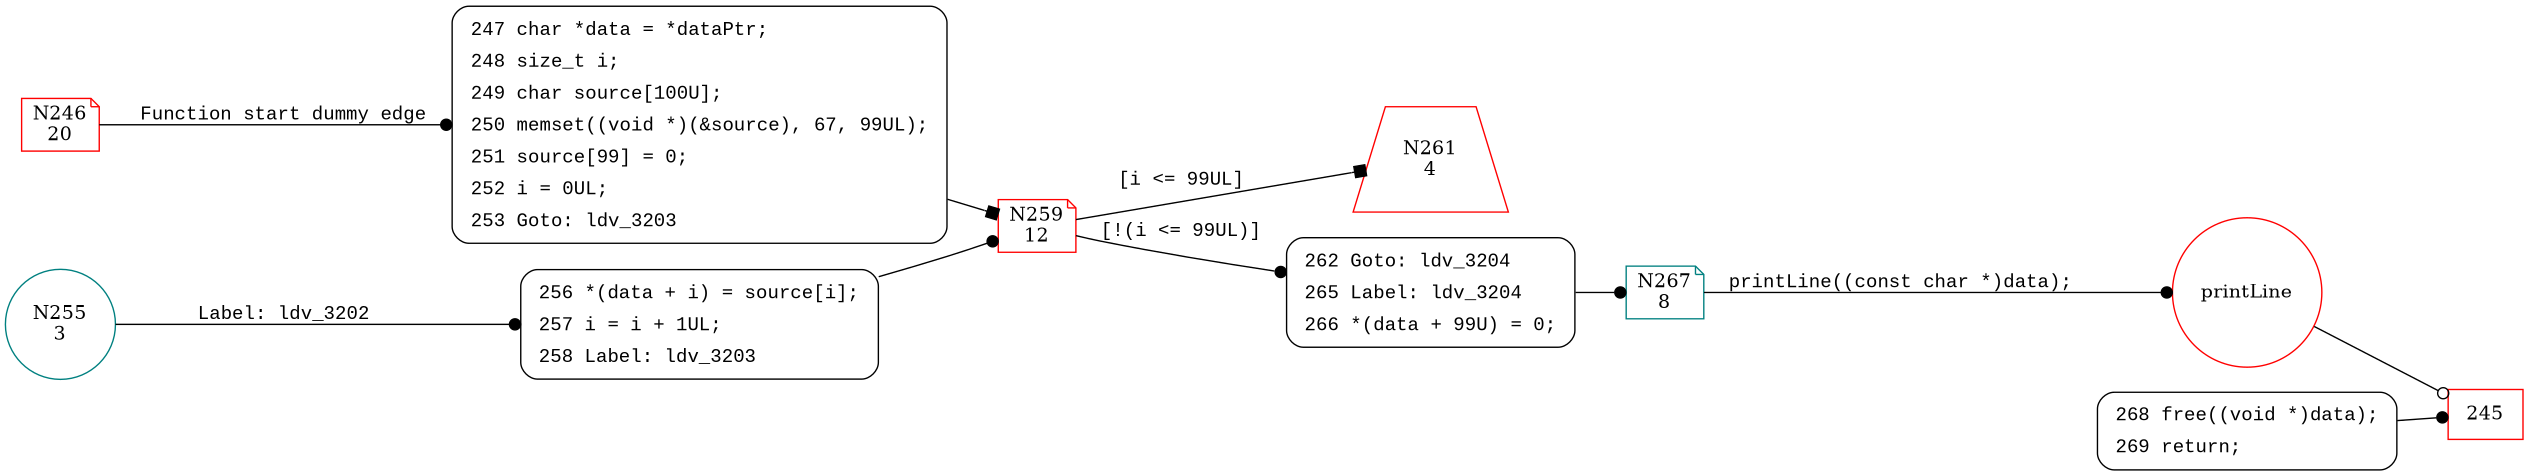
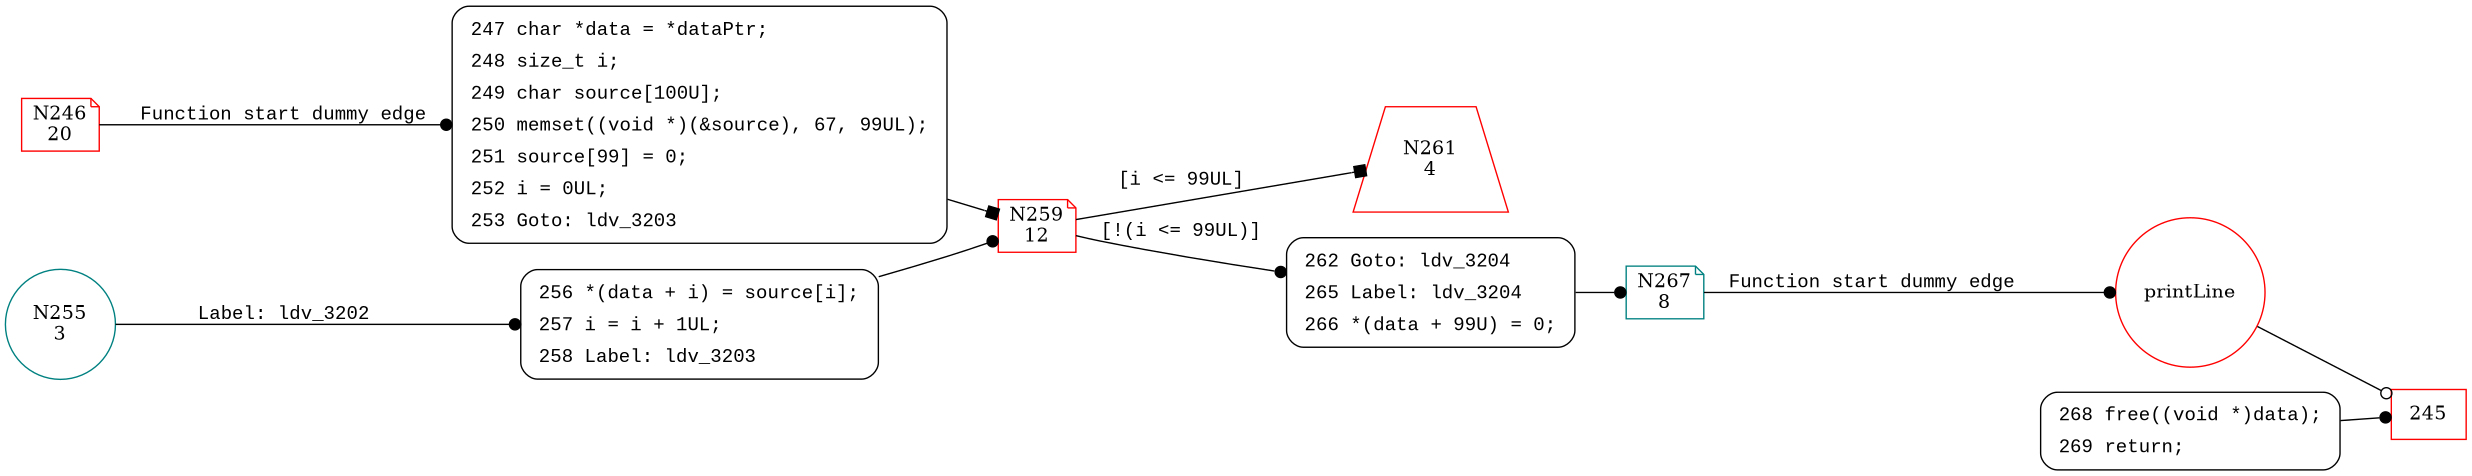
(1901, 282) -> (1872, 282)
